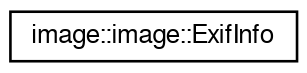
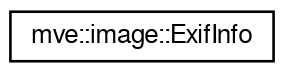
(154, 36) -> (142, 36)
